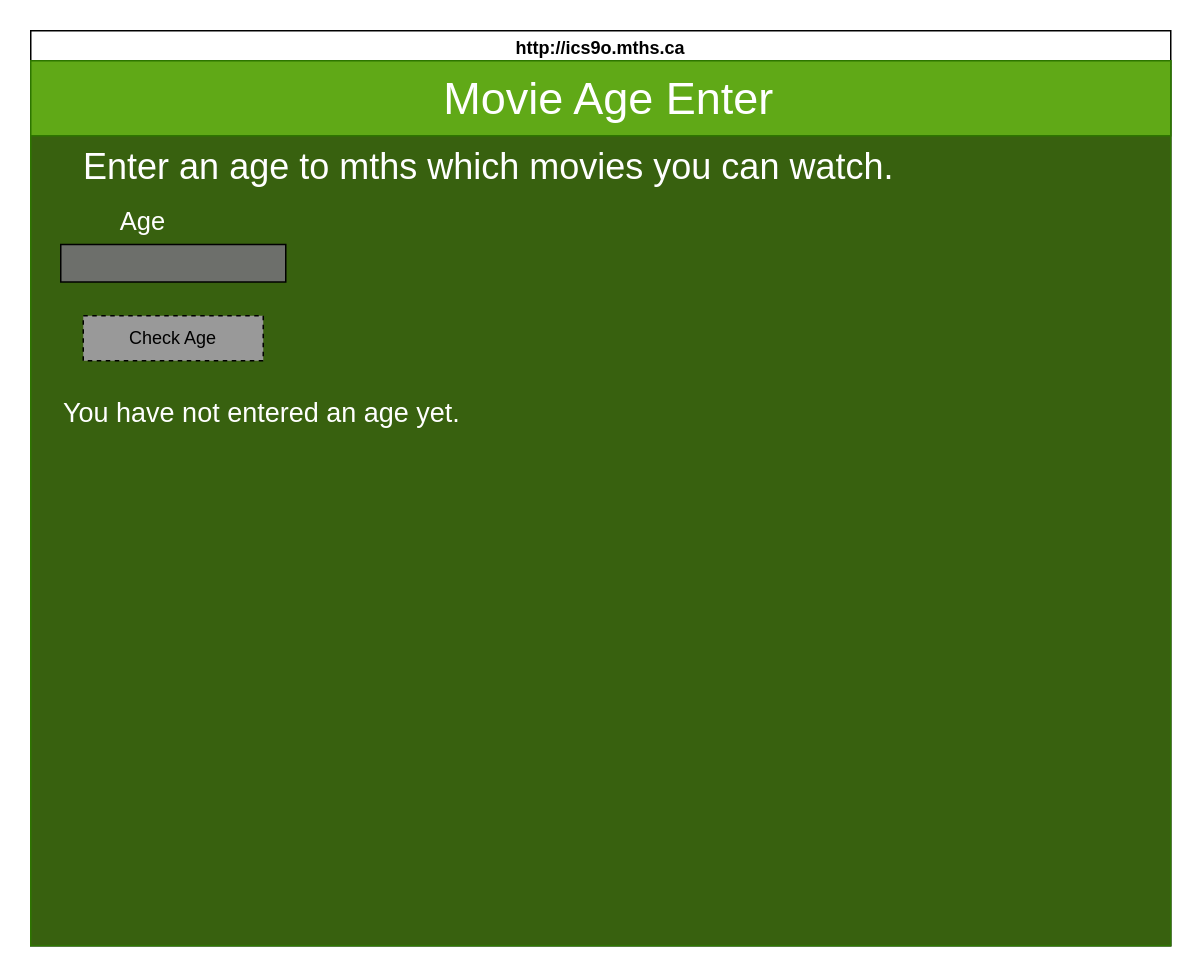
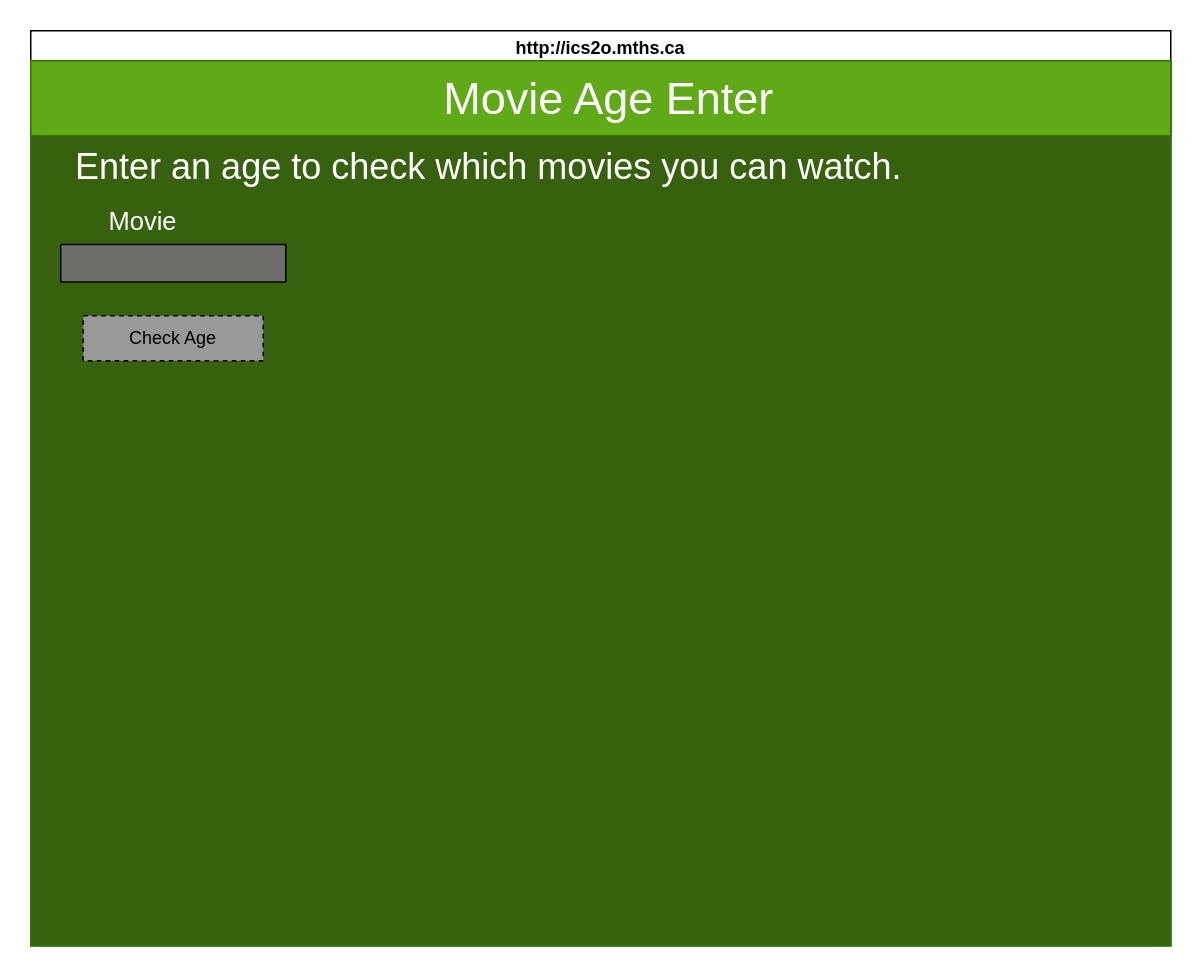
(601, 49) -> (601, 49)
(489, 166) -> (489, 166)
(143, 223) -> (143, 223)
(290, 413) -> none
